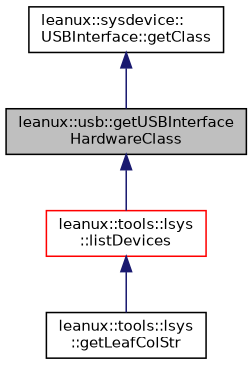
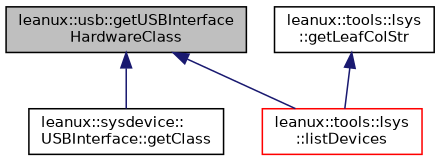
(126, 88) -> (126, 88)
(126, 292) -> (347, 88)
